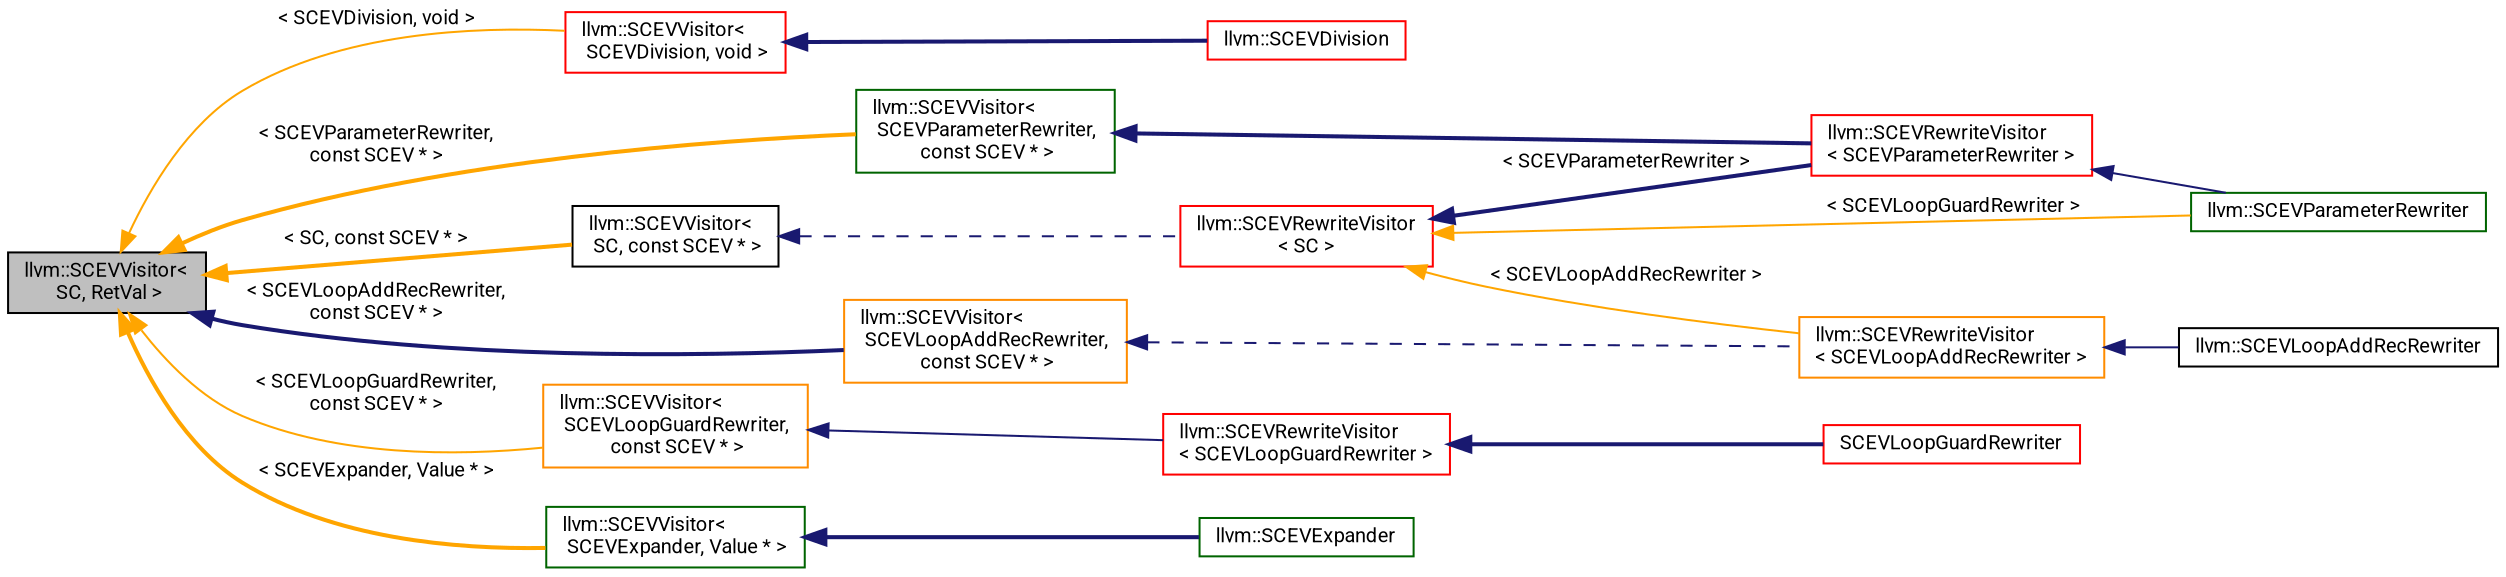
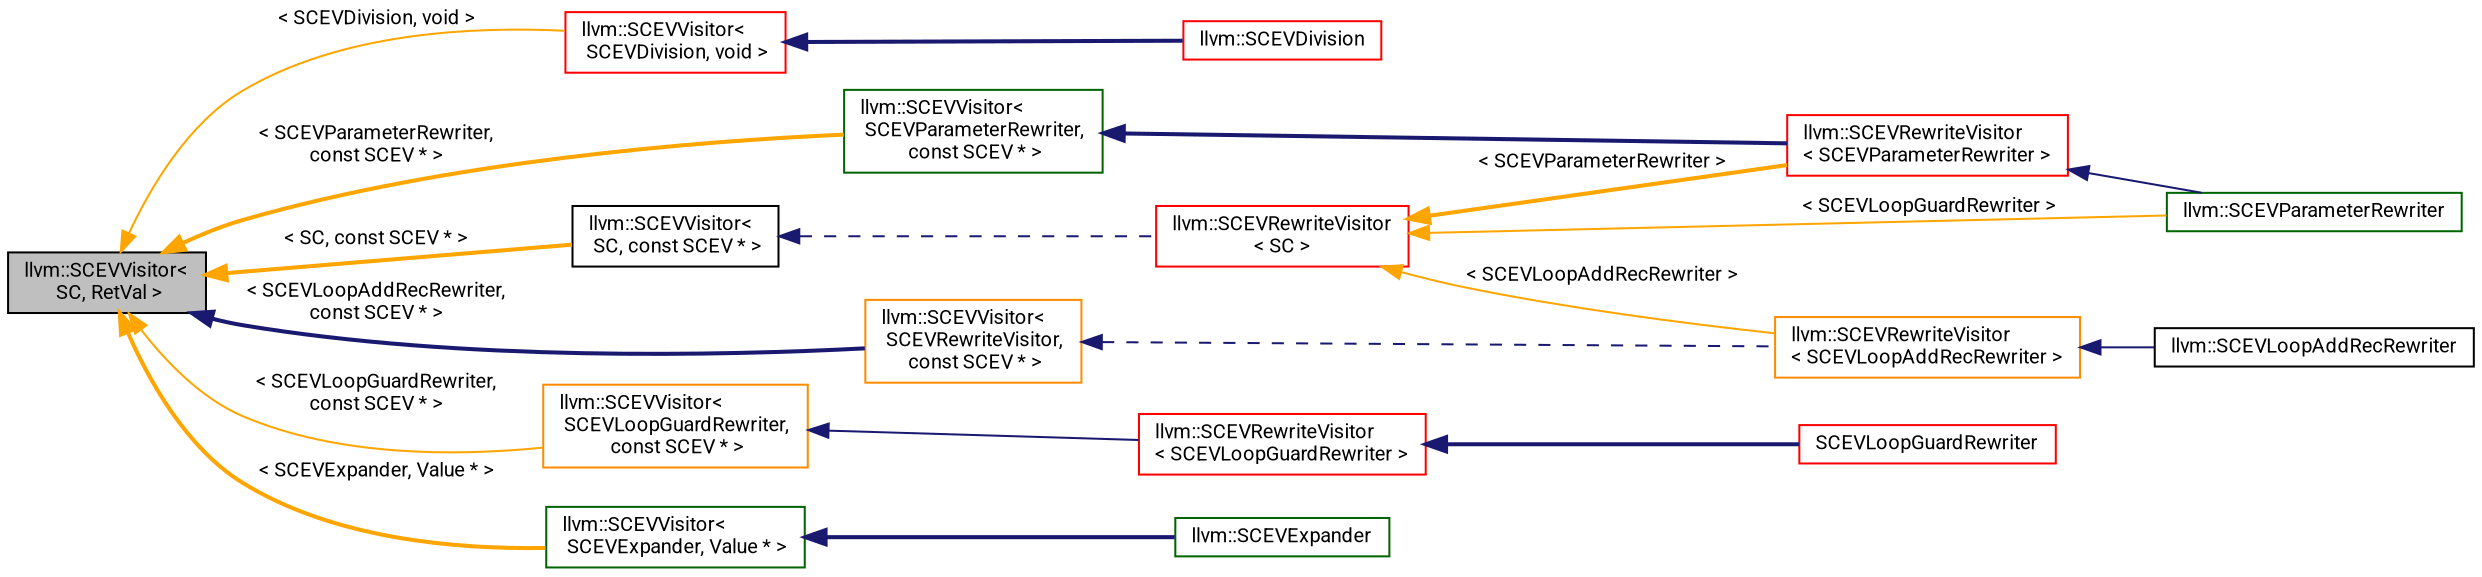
(1632, 190) -> (1608, 190)
(985, 341) -> (973, 341)
